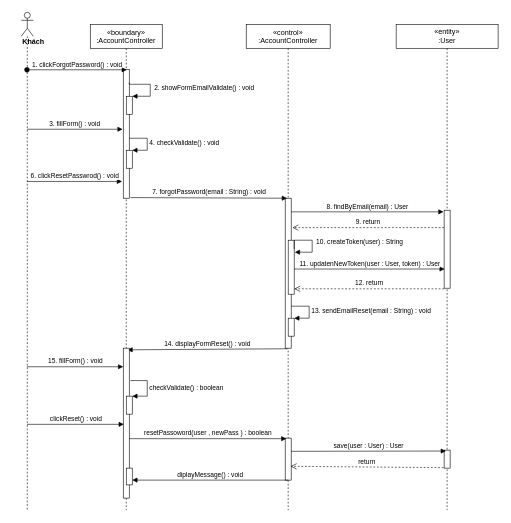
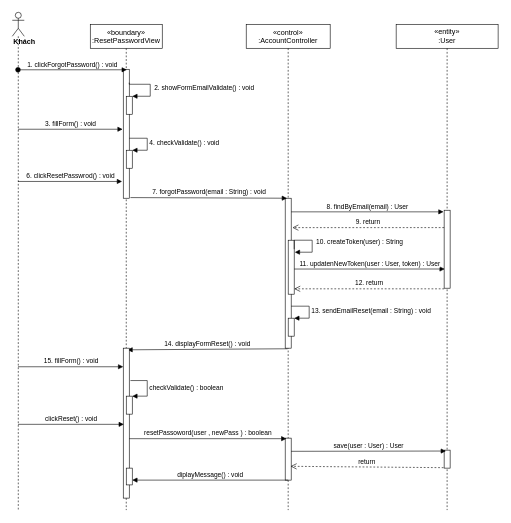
(126, 32) -> (126, 32)
(27, 261) -> (18, 261)
